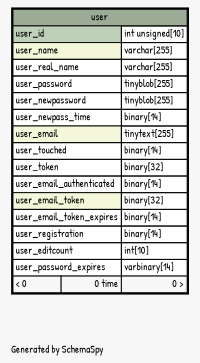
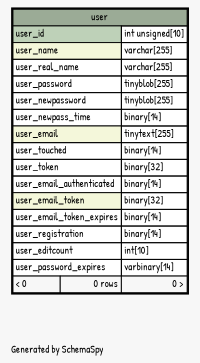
(107, 284) -> (106, 284)
